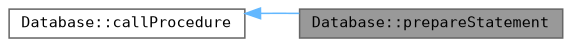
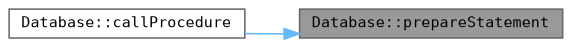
(280, 13) -> (265, 34)
